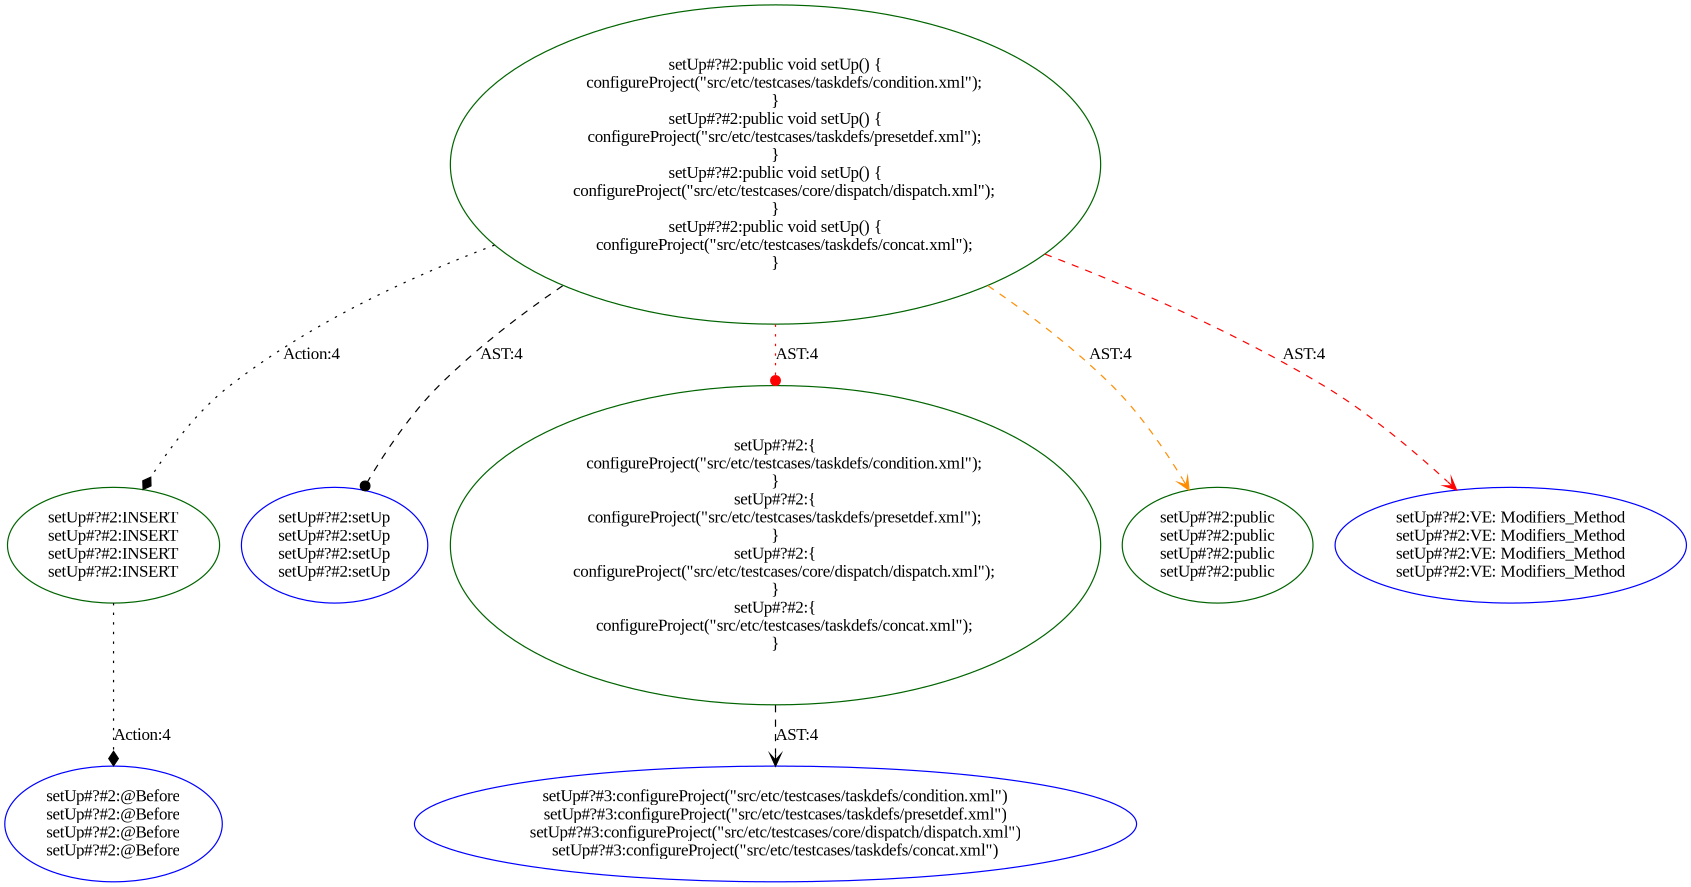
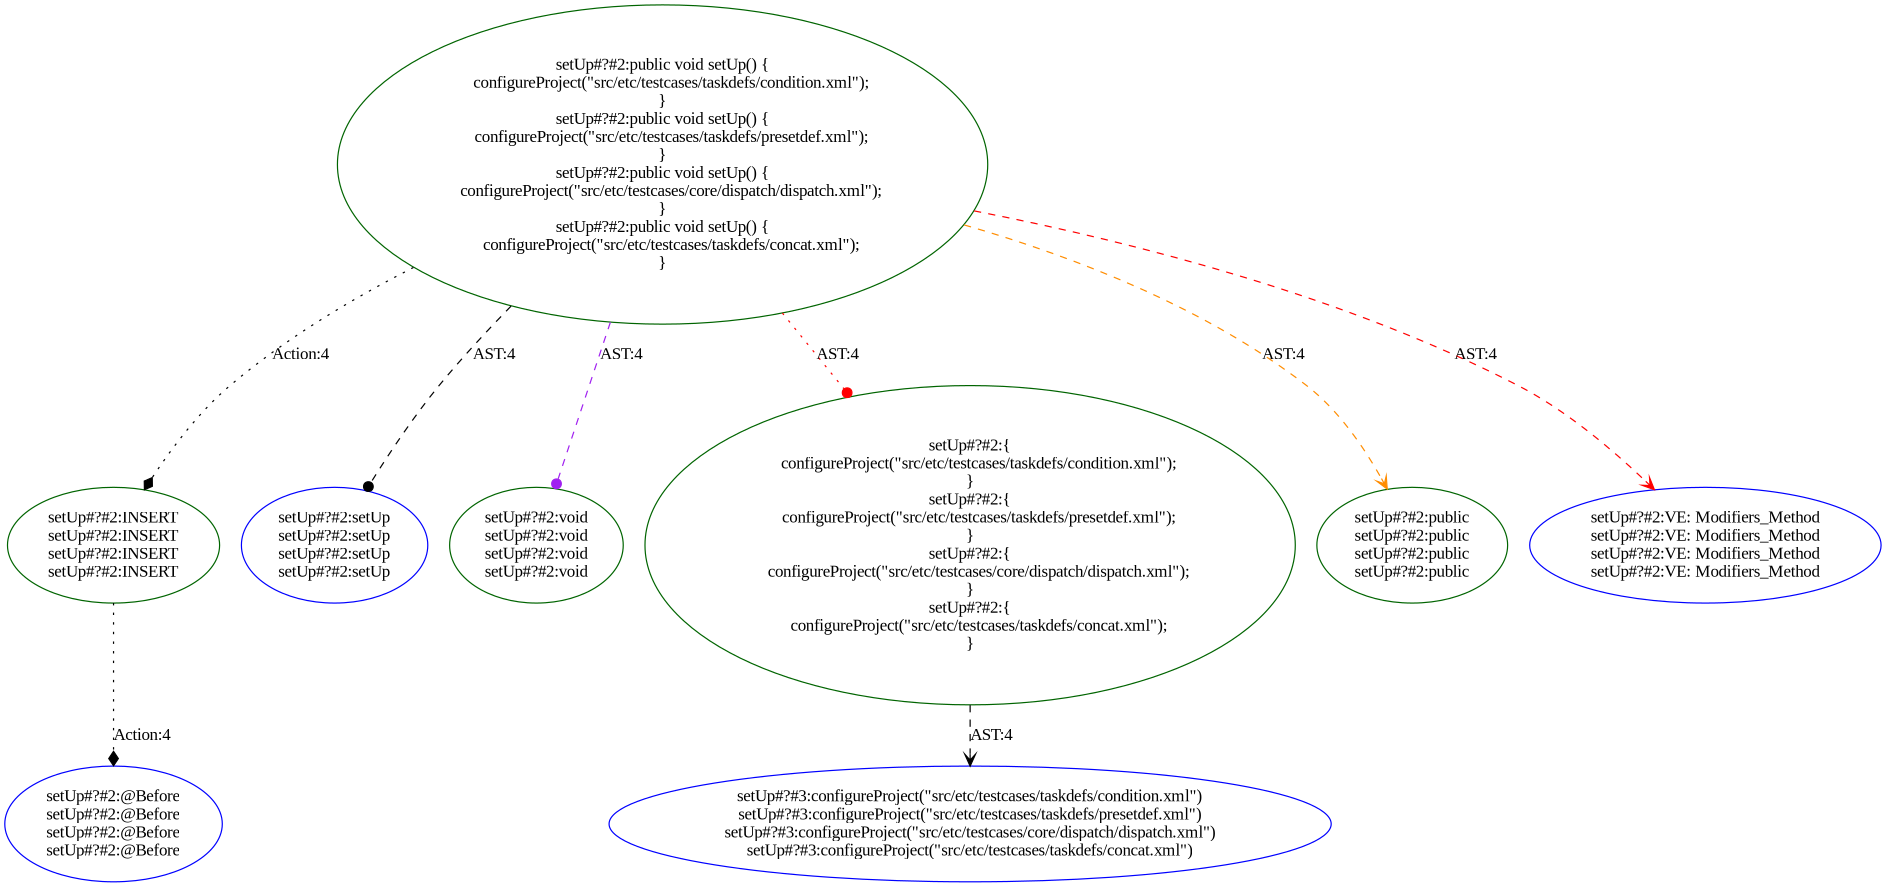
none -> (536, 545)
